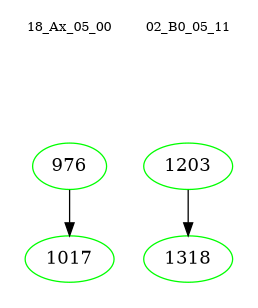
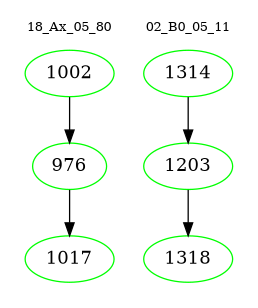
(70, 28) -> (70, 28)
none -> (70, 73)
none -> (188, 73)
